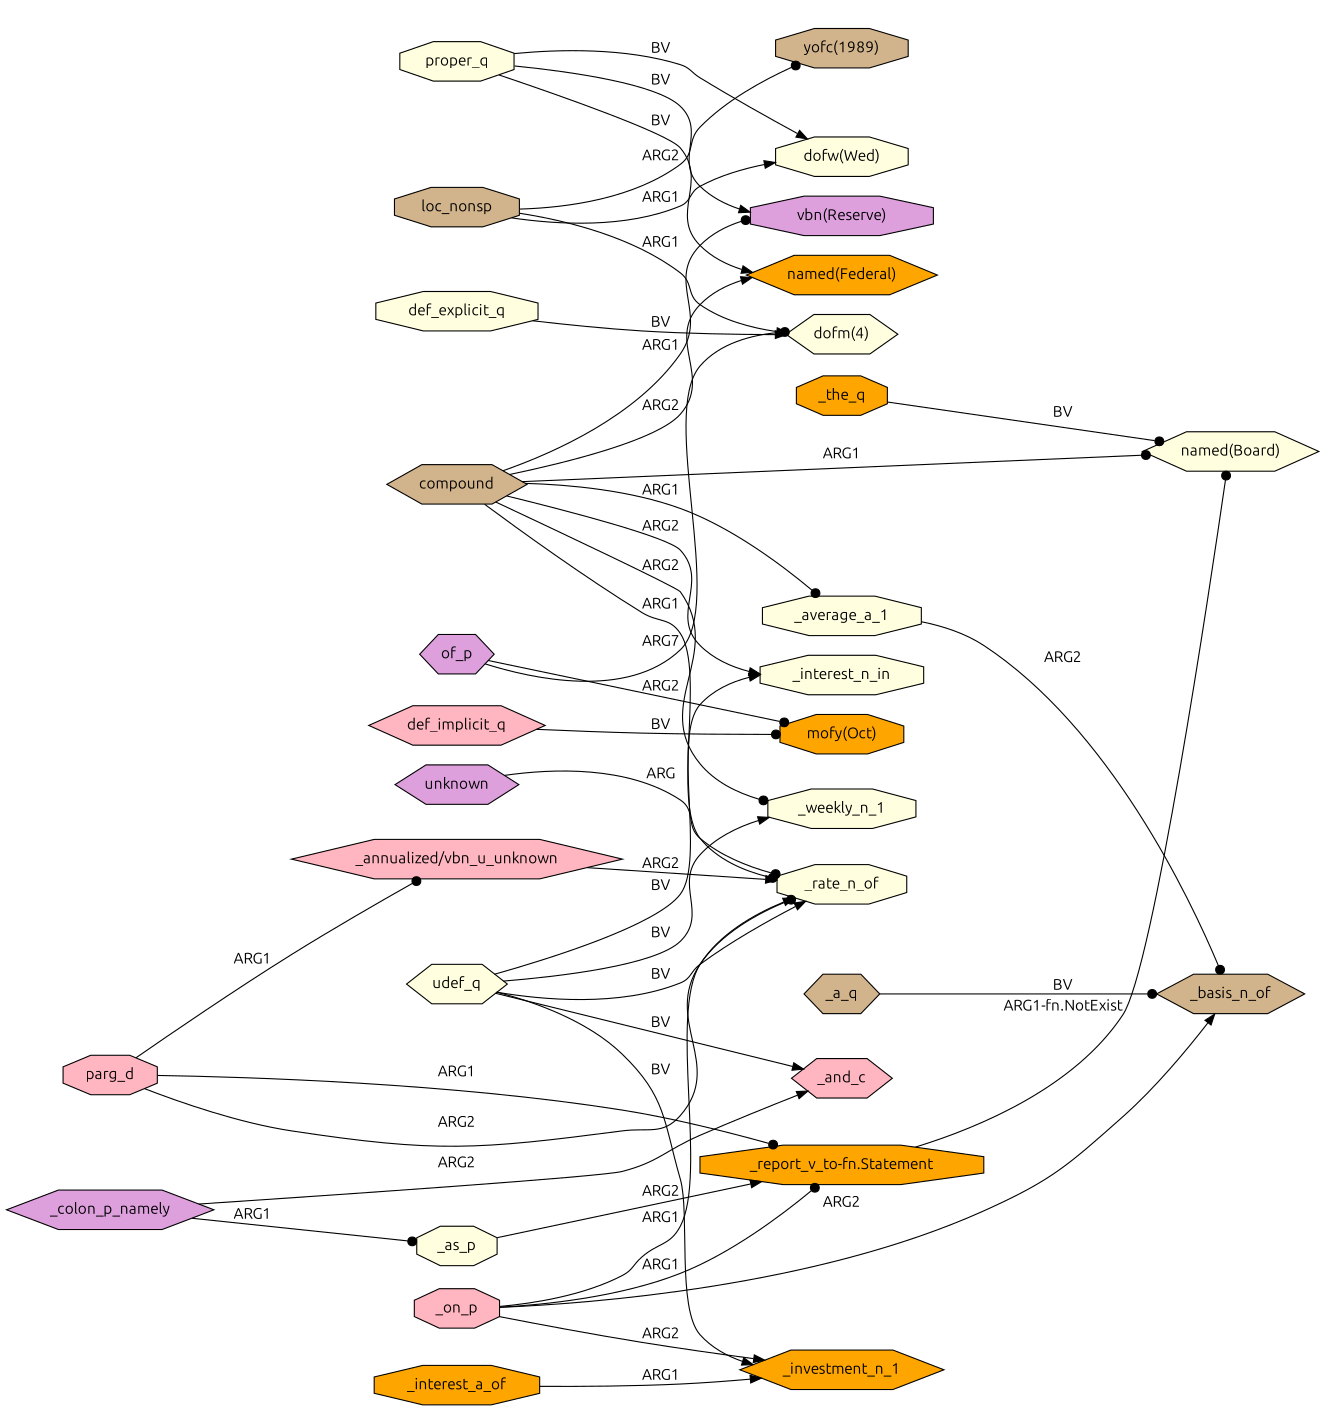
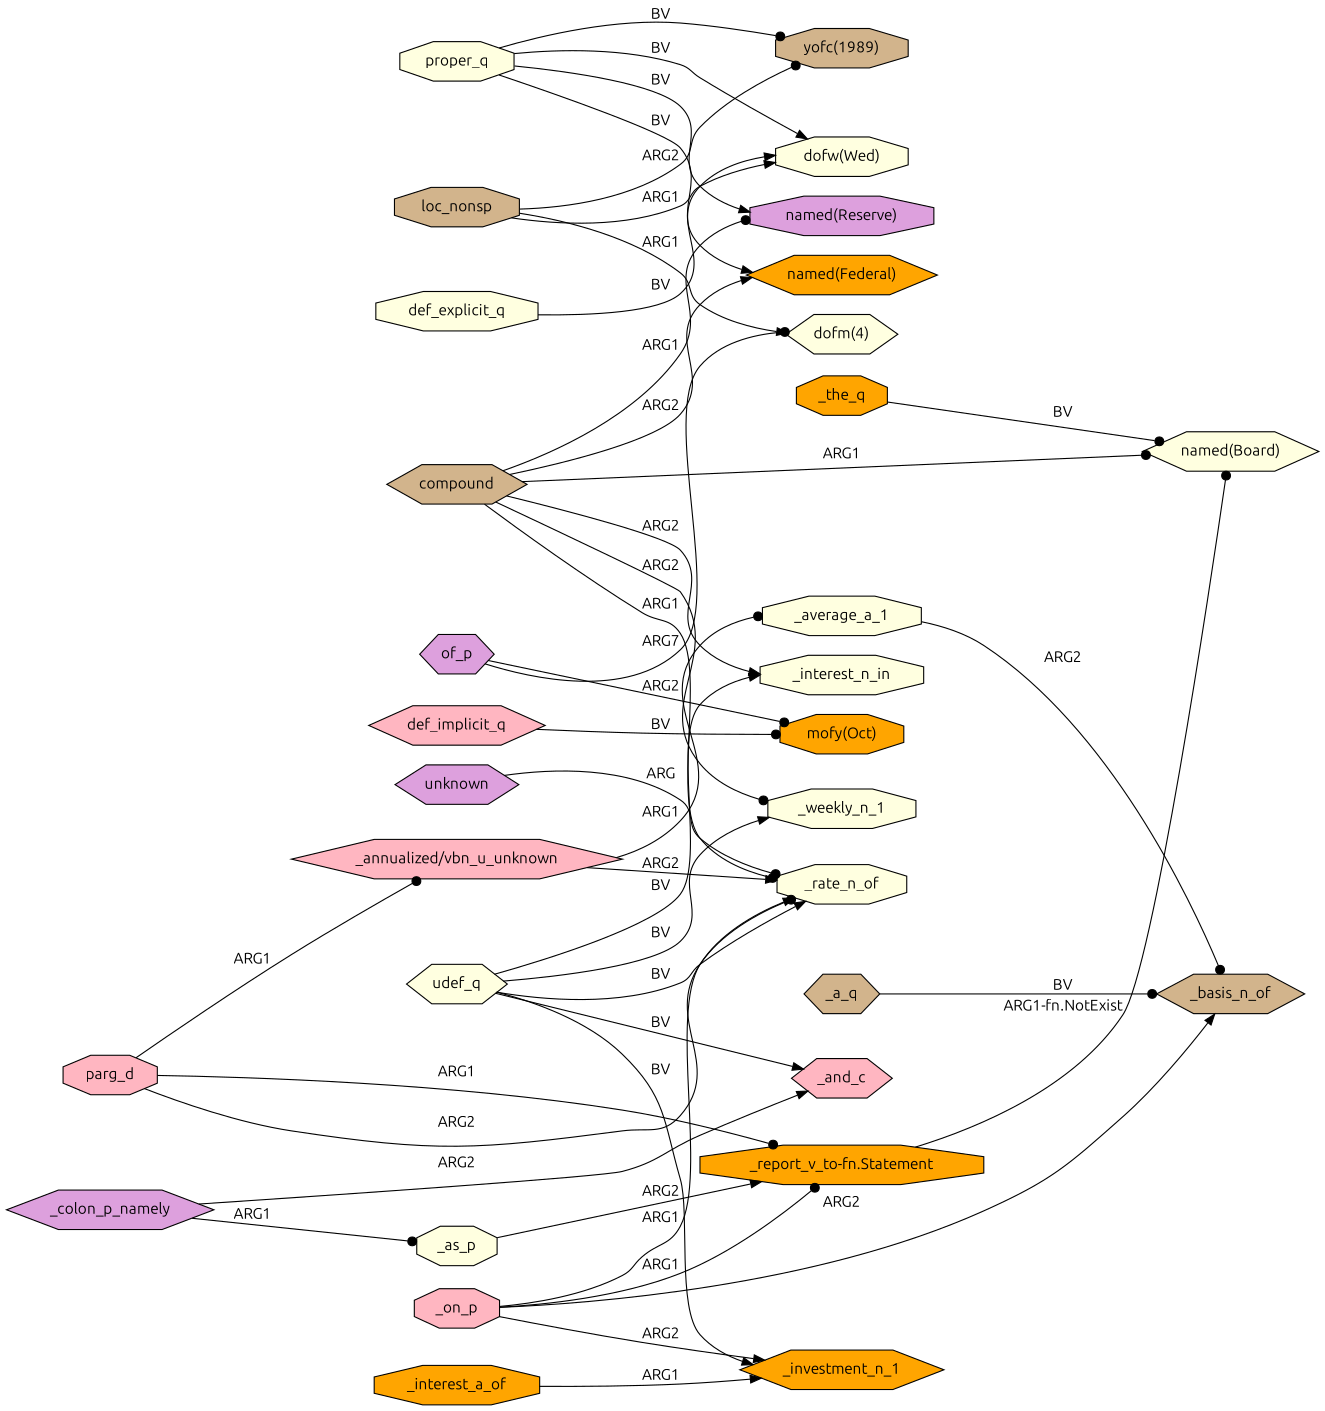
none -> (637, 23)
(842, 216) -> (842, 216)
(654, 332) -> (677, 296)
(679, 508) -> (698, 779)
